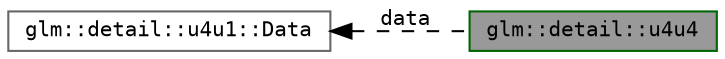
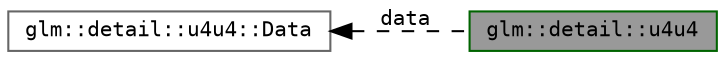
(169, 31) -> (169, 31)
